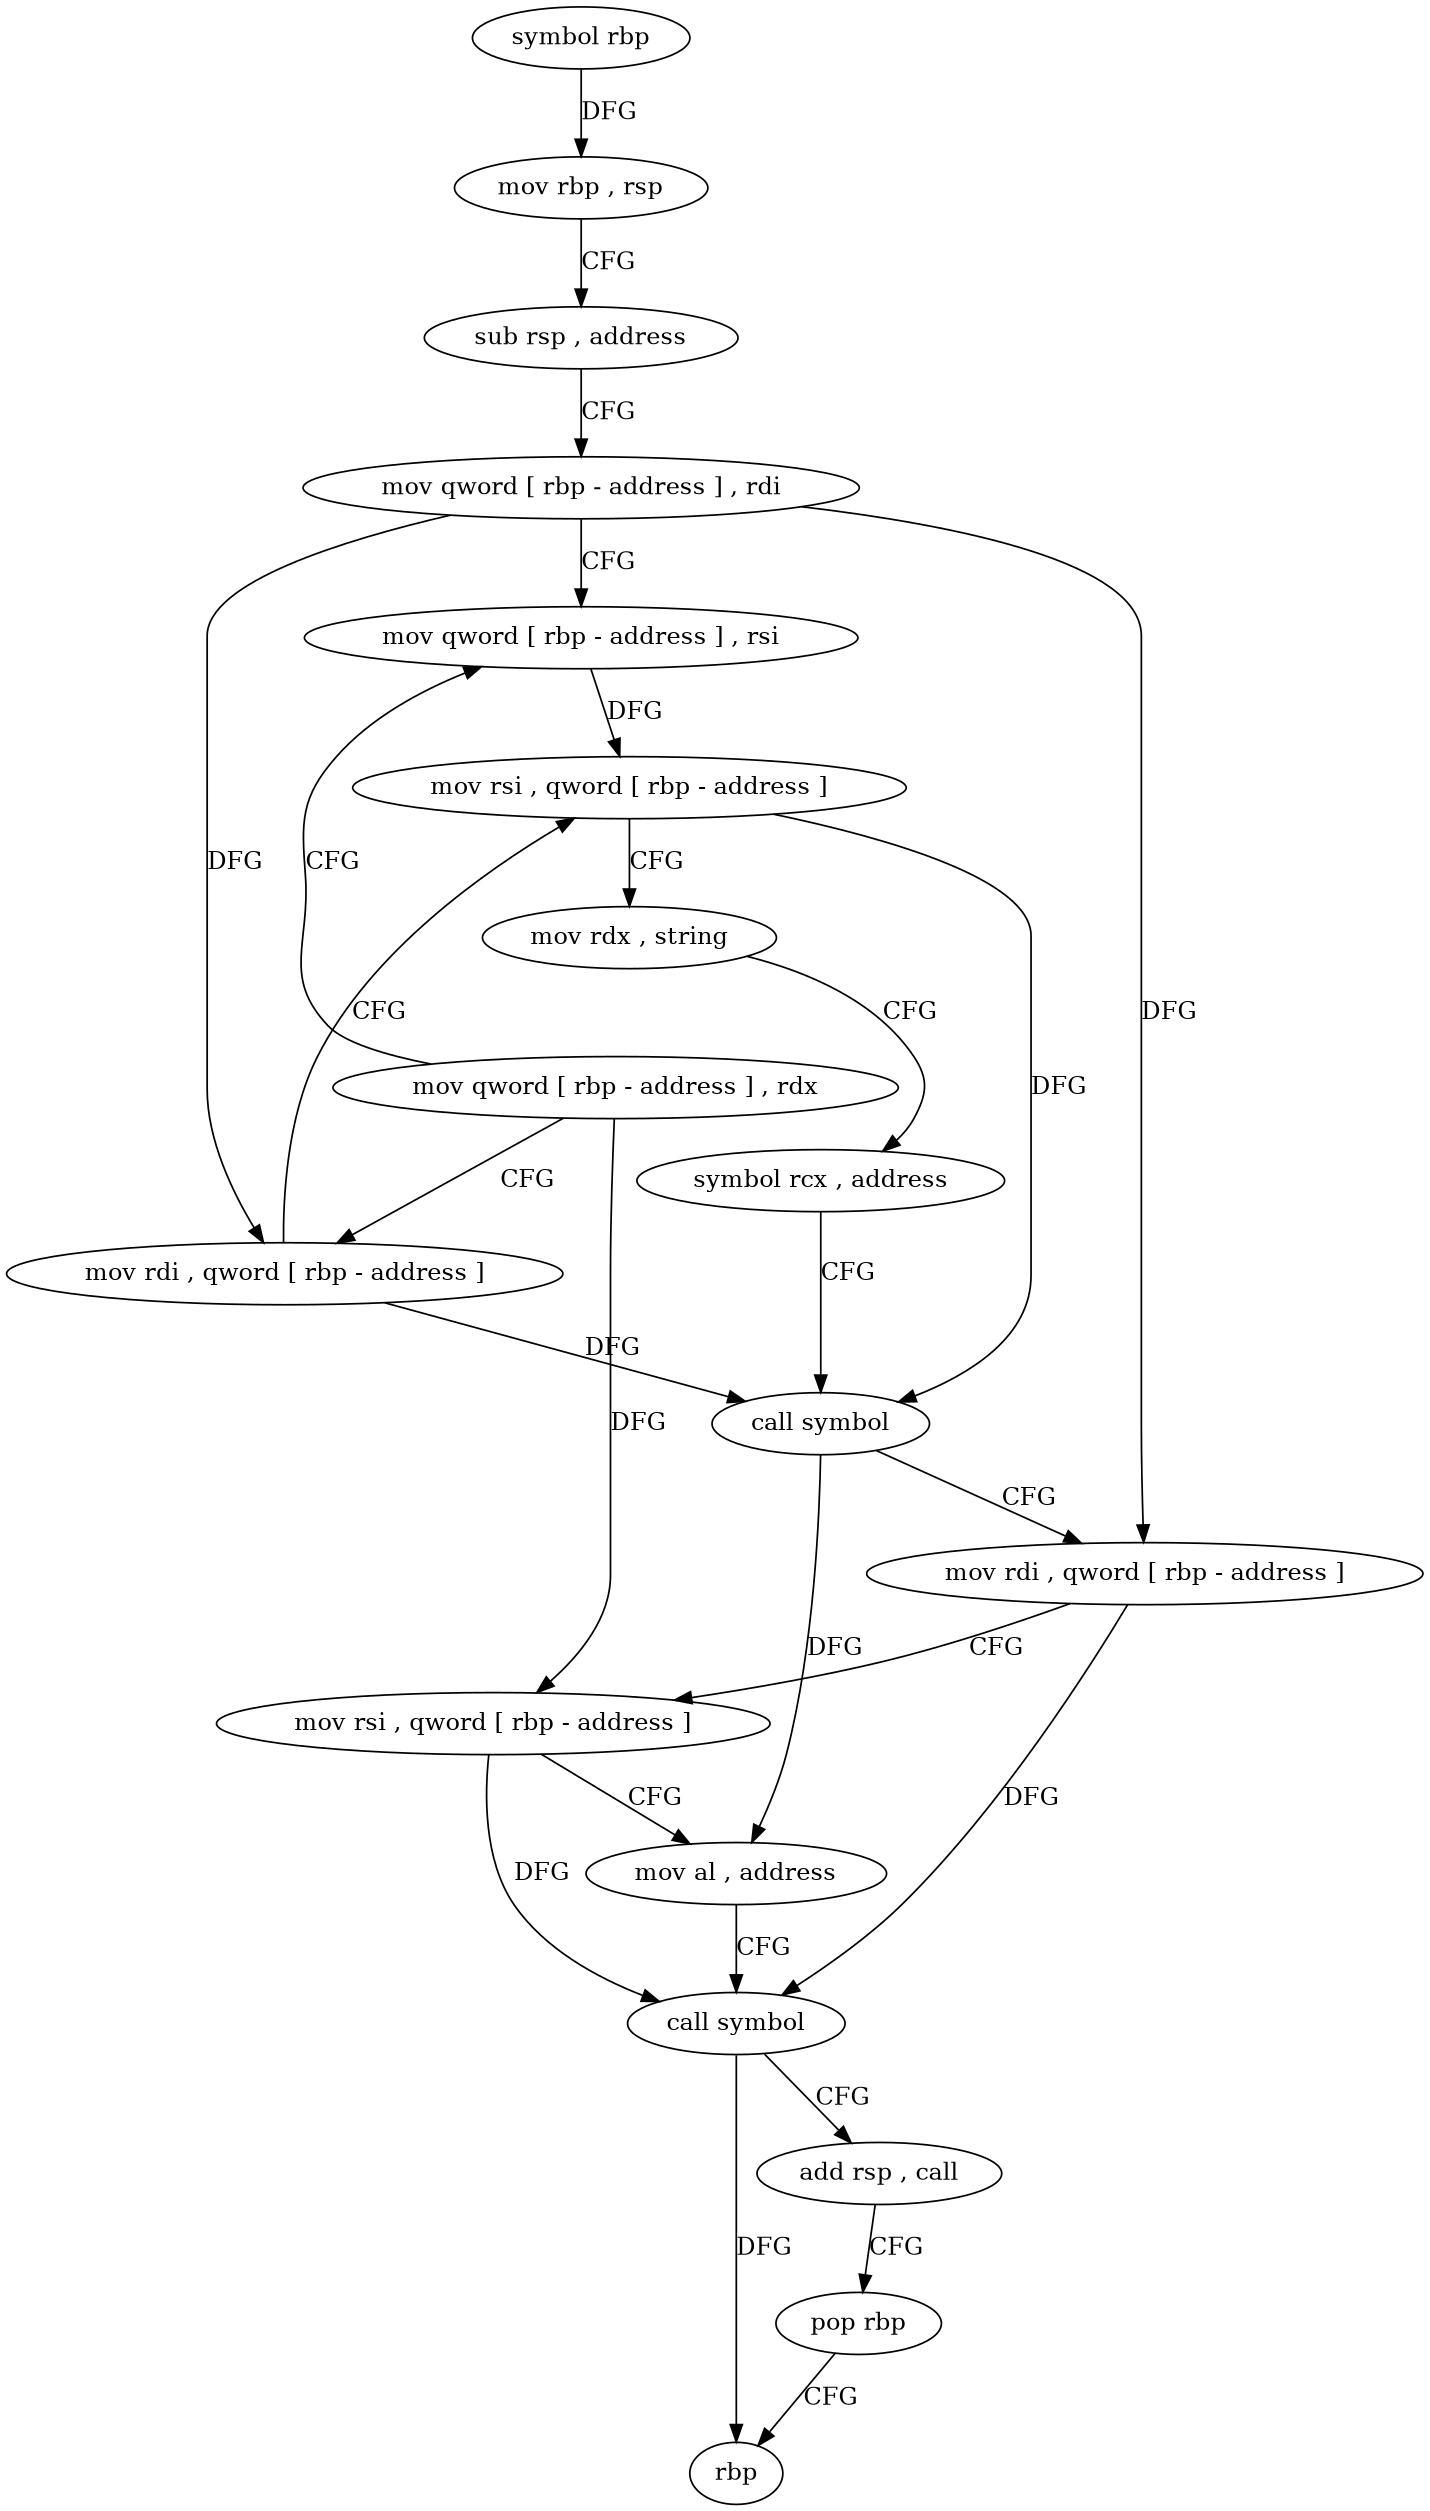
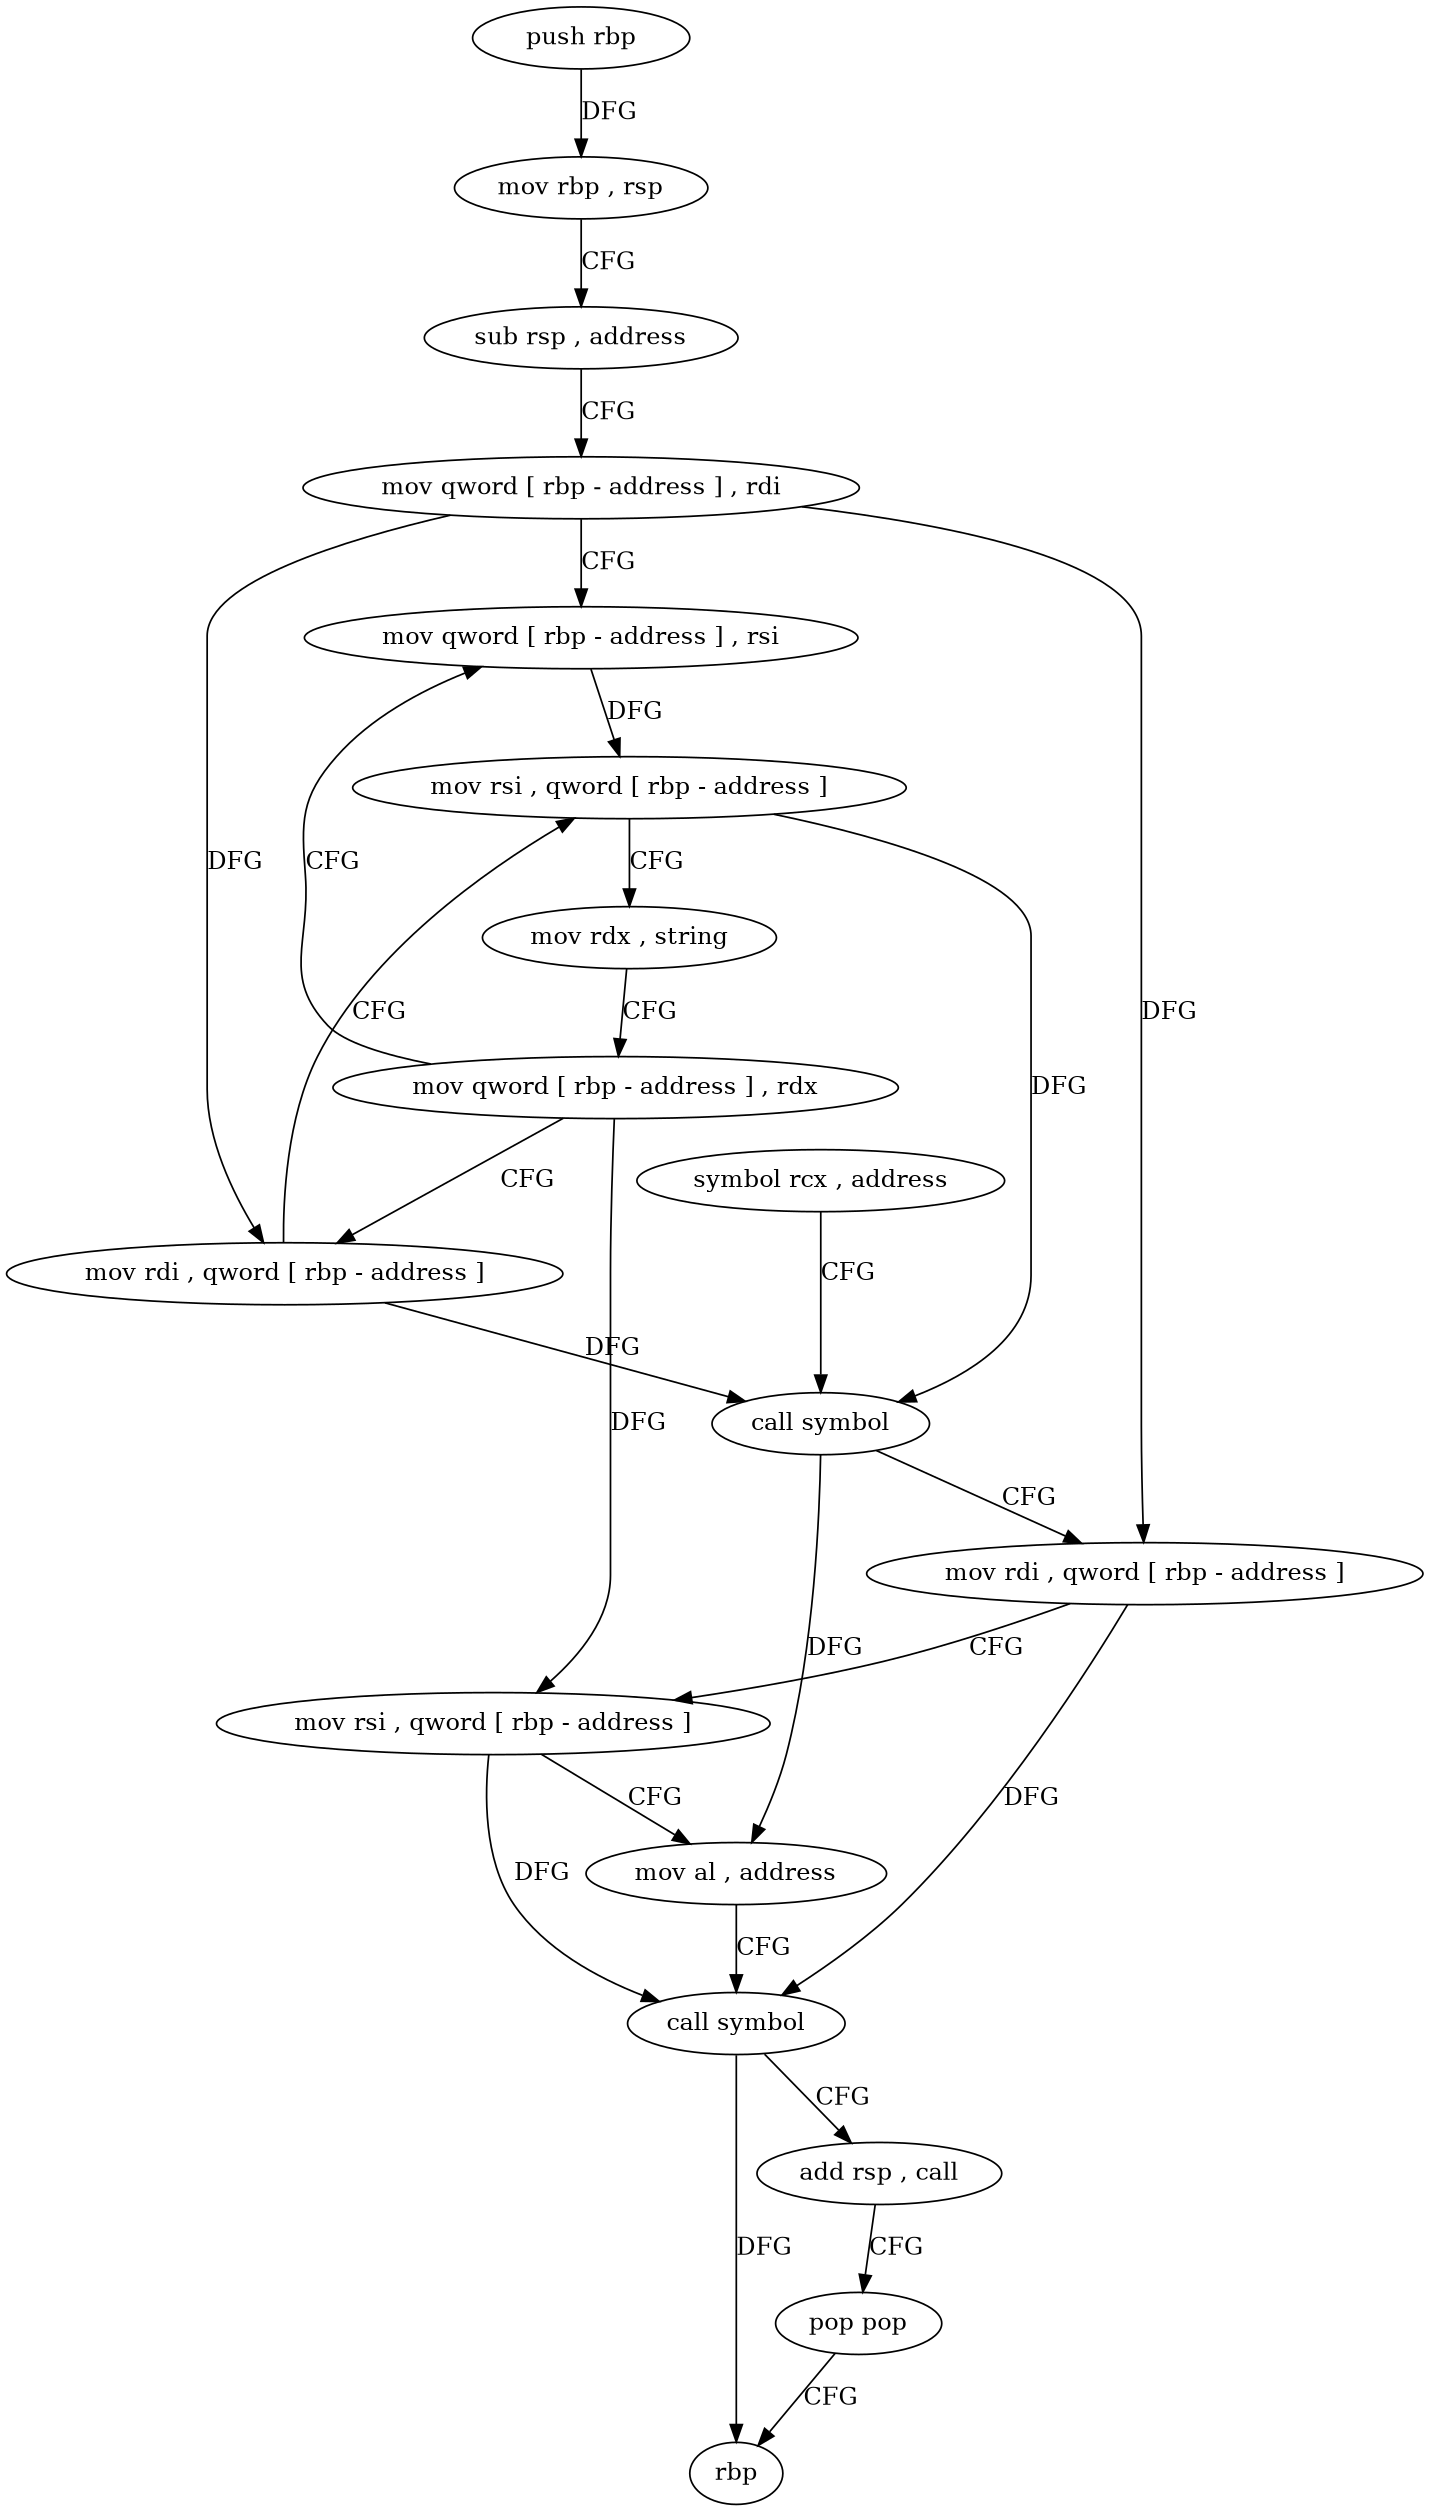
(581, 38) -> (581, 38)
(879, 1018) -> (623, 1004)
(859, 2323) -> (859, 2323)
